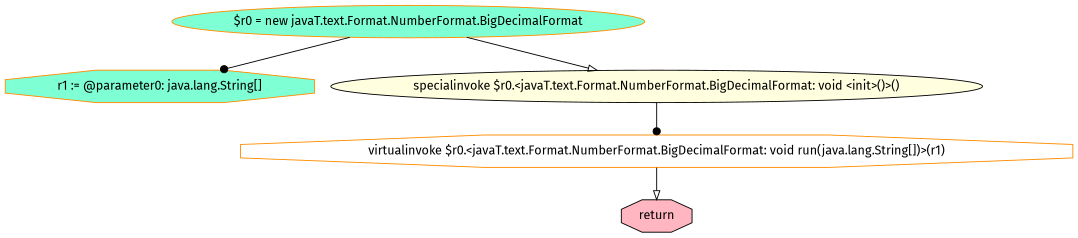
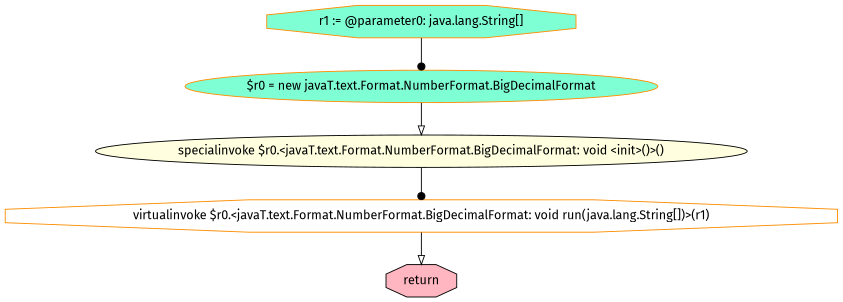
(289, 53) -> (421, 50)
